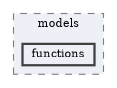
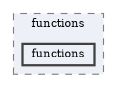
(58, 24) -> (58, 24)
